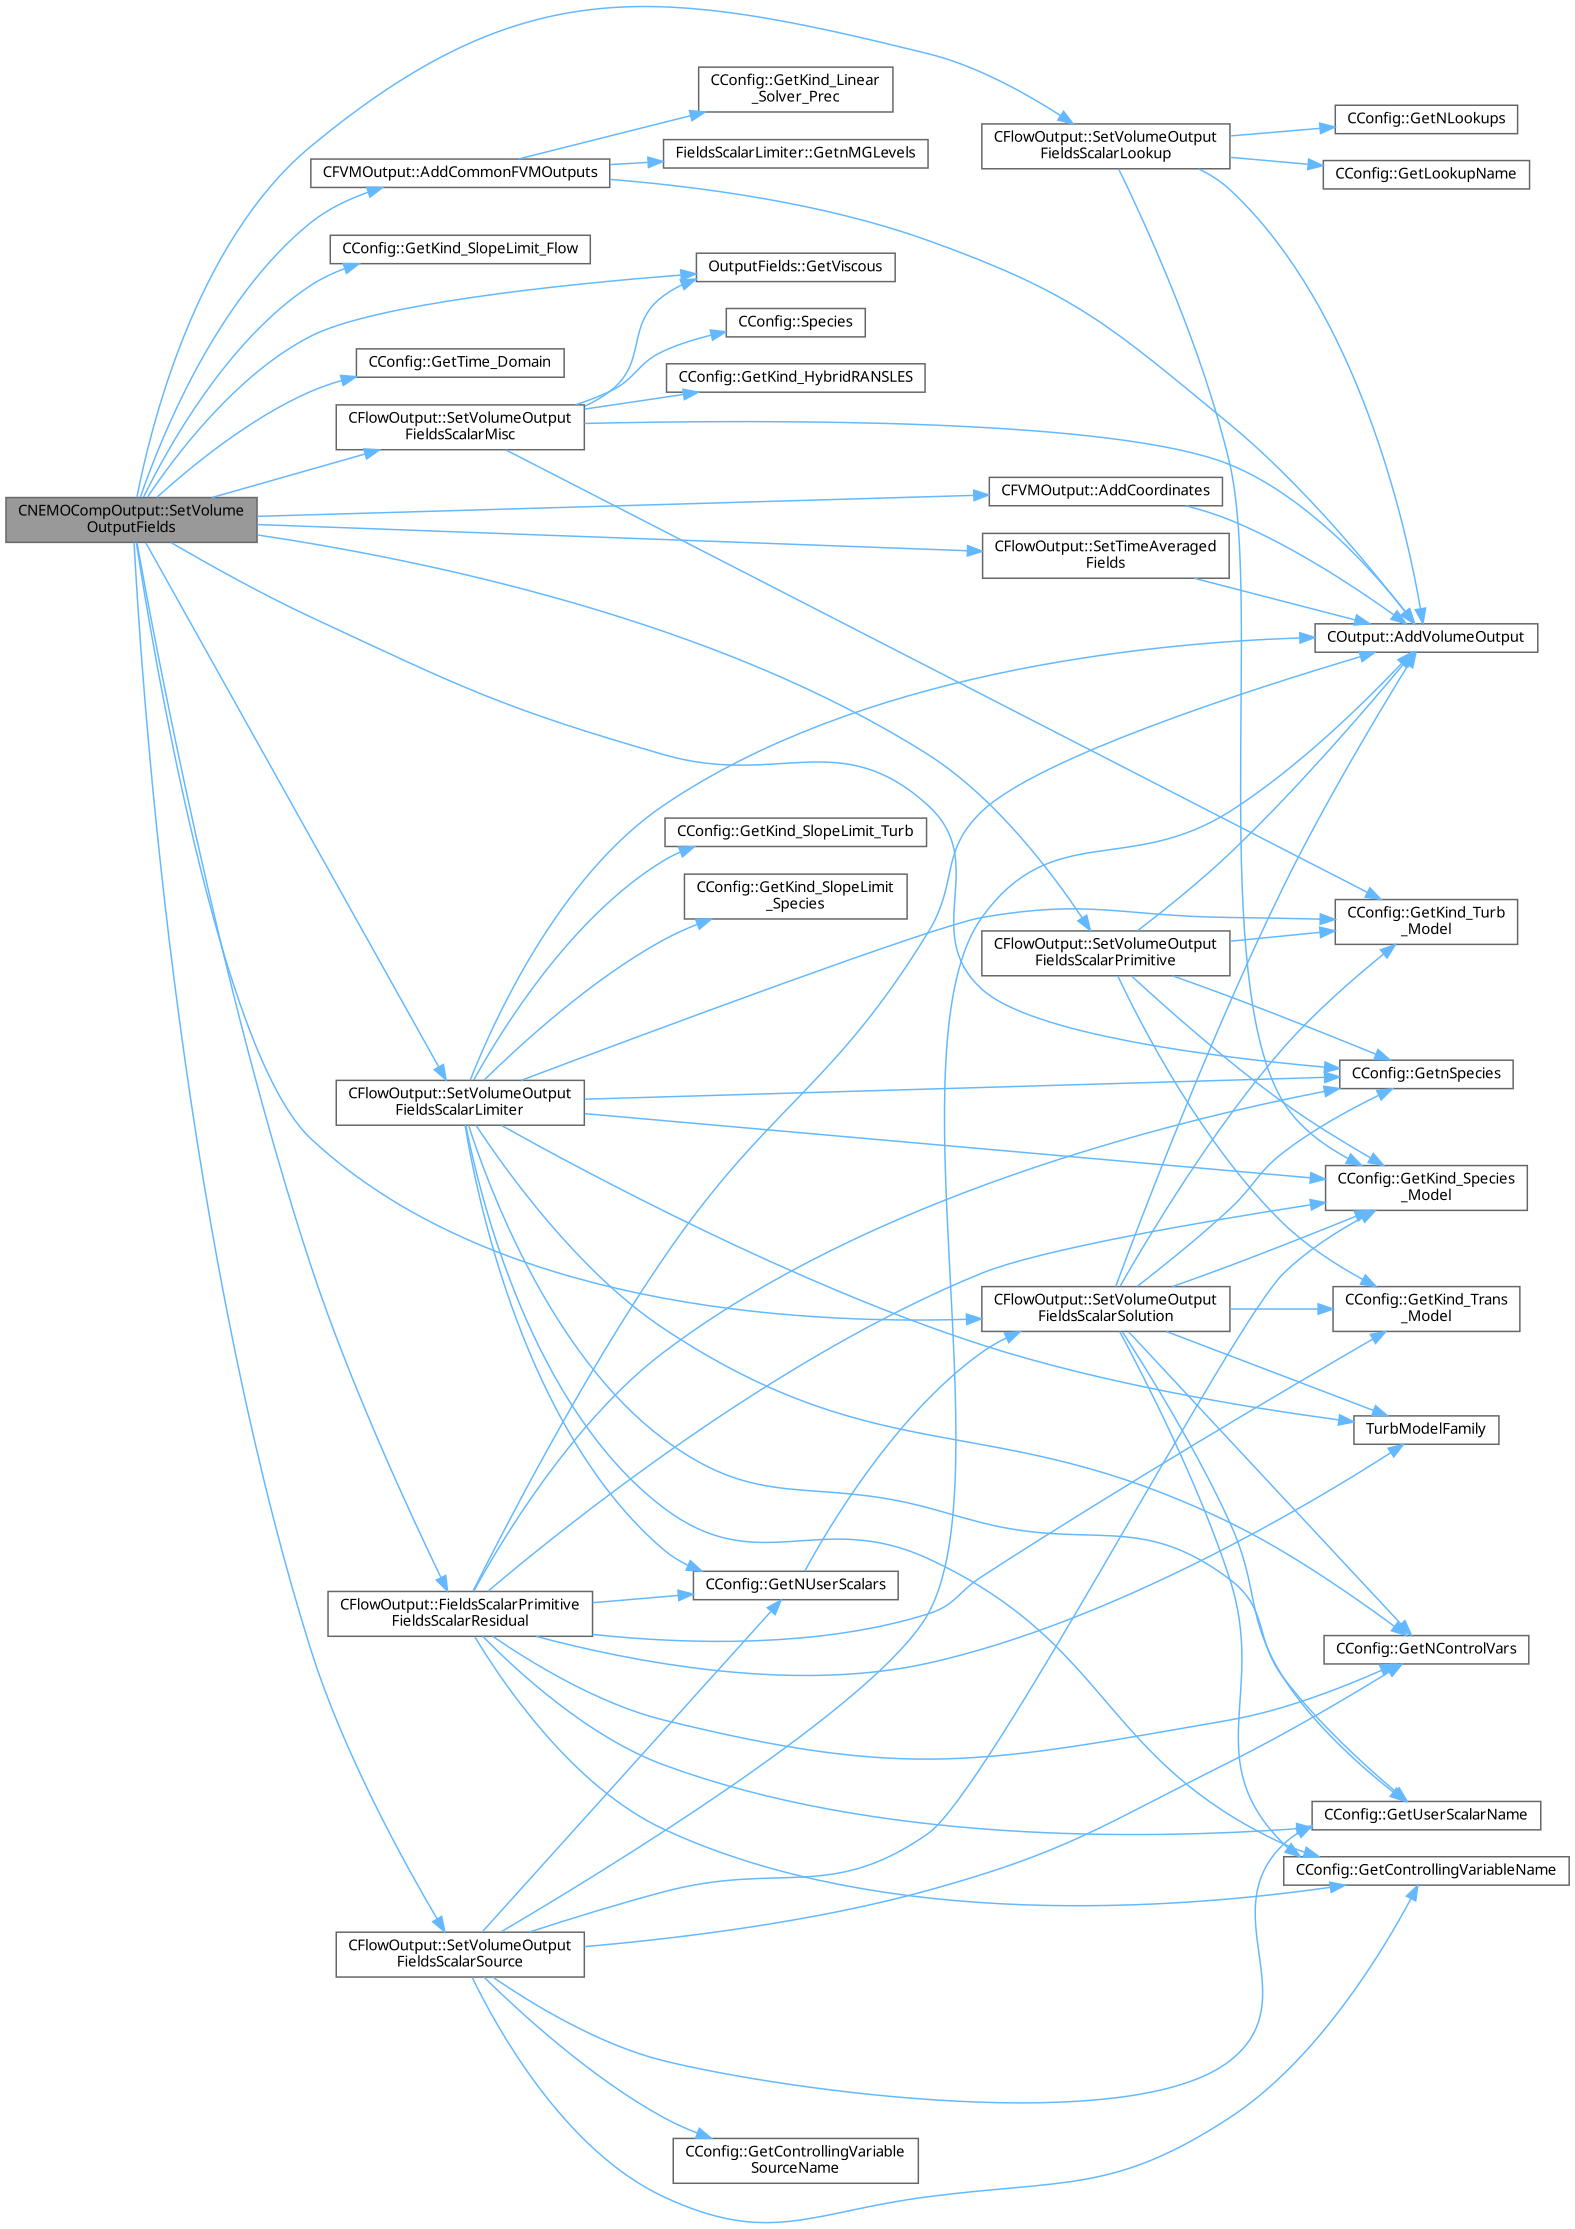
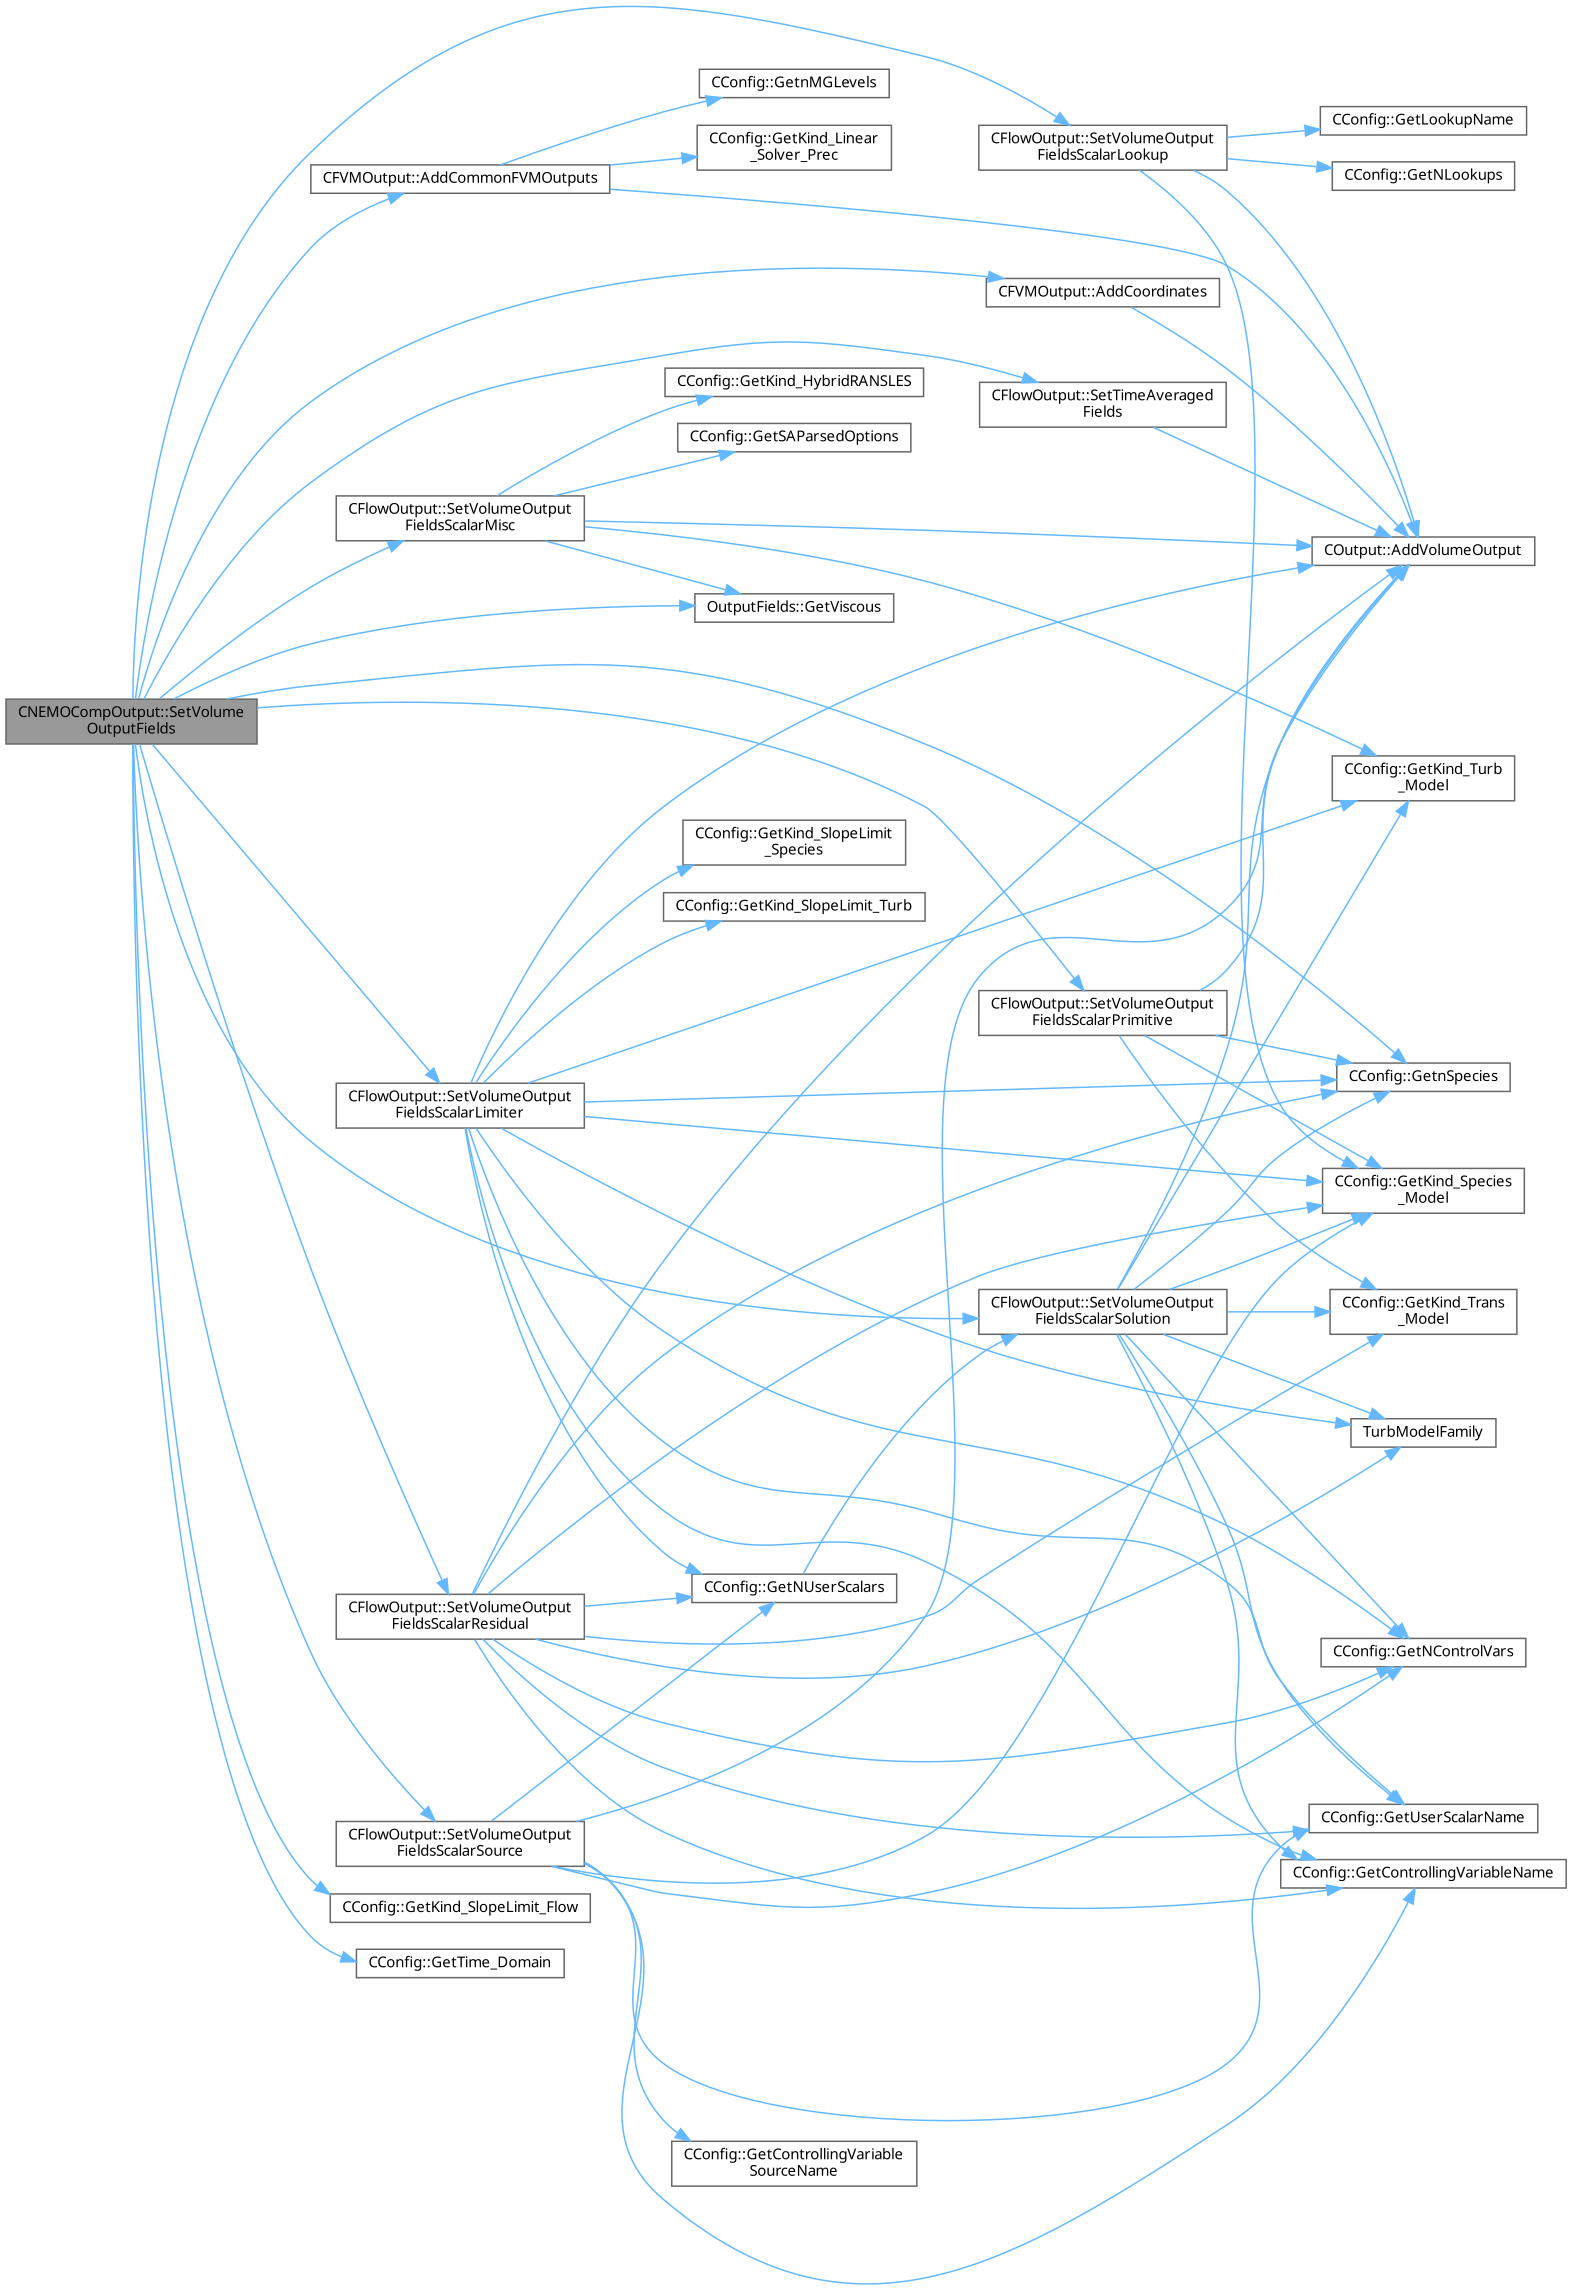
(796, 154) -> (794, 84)
(796, 323) -> (794, 438)
(1275, 937) -> none
(460, 1614) -> (460, 1617)
